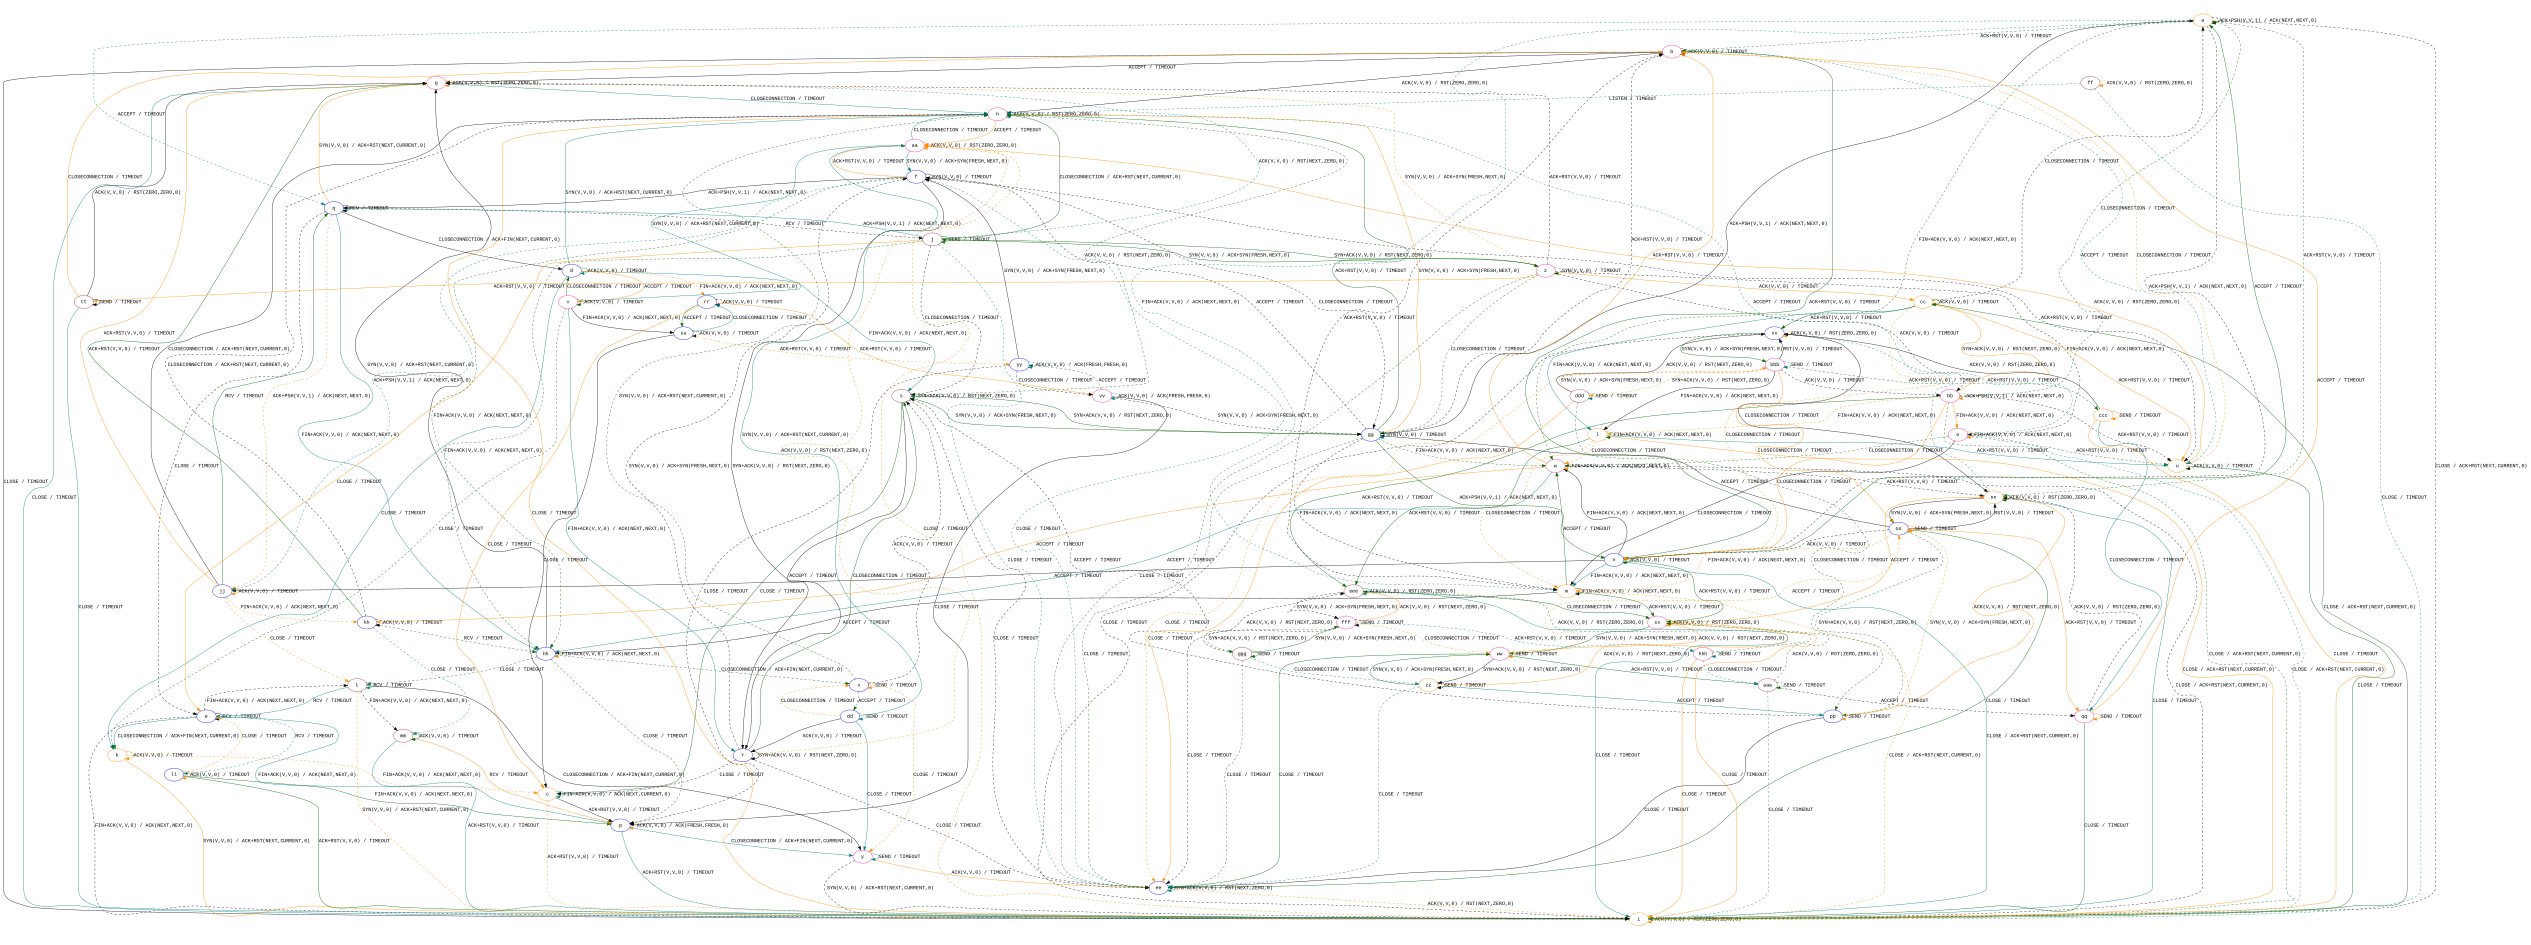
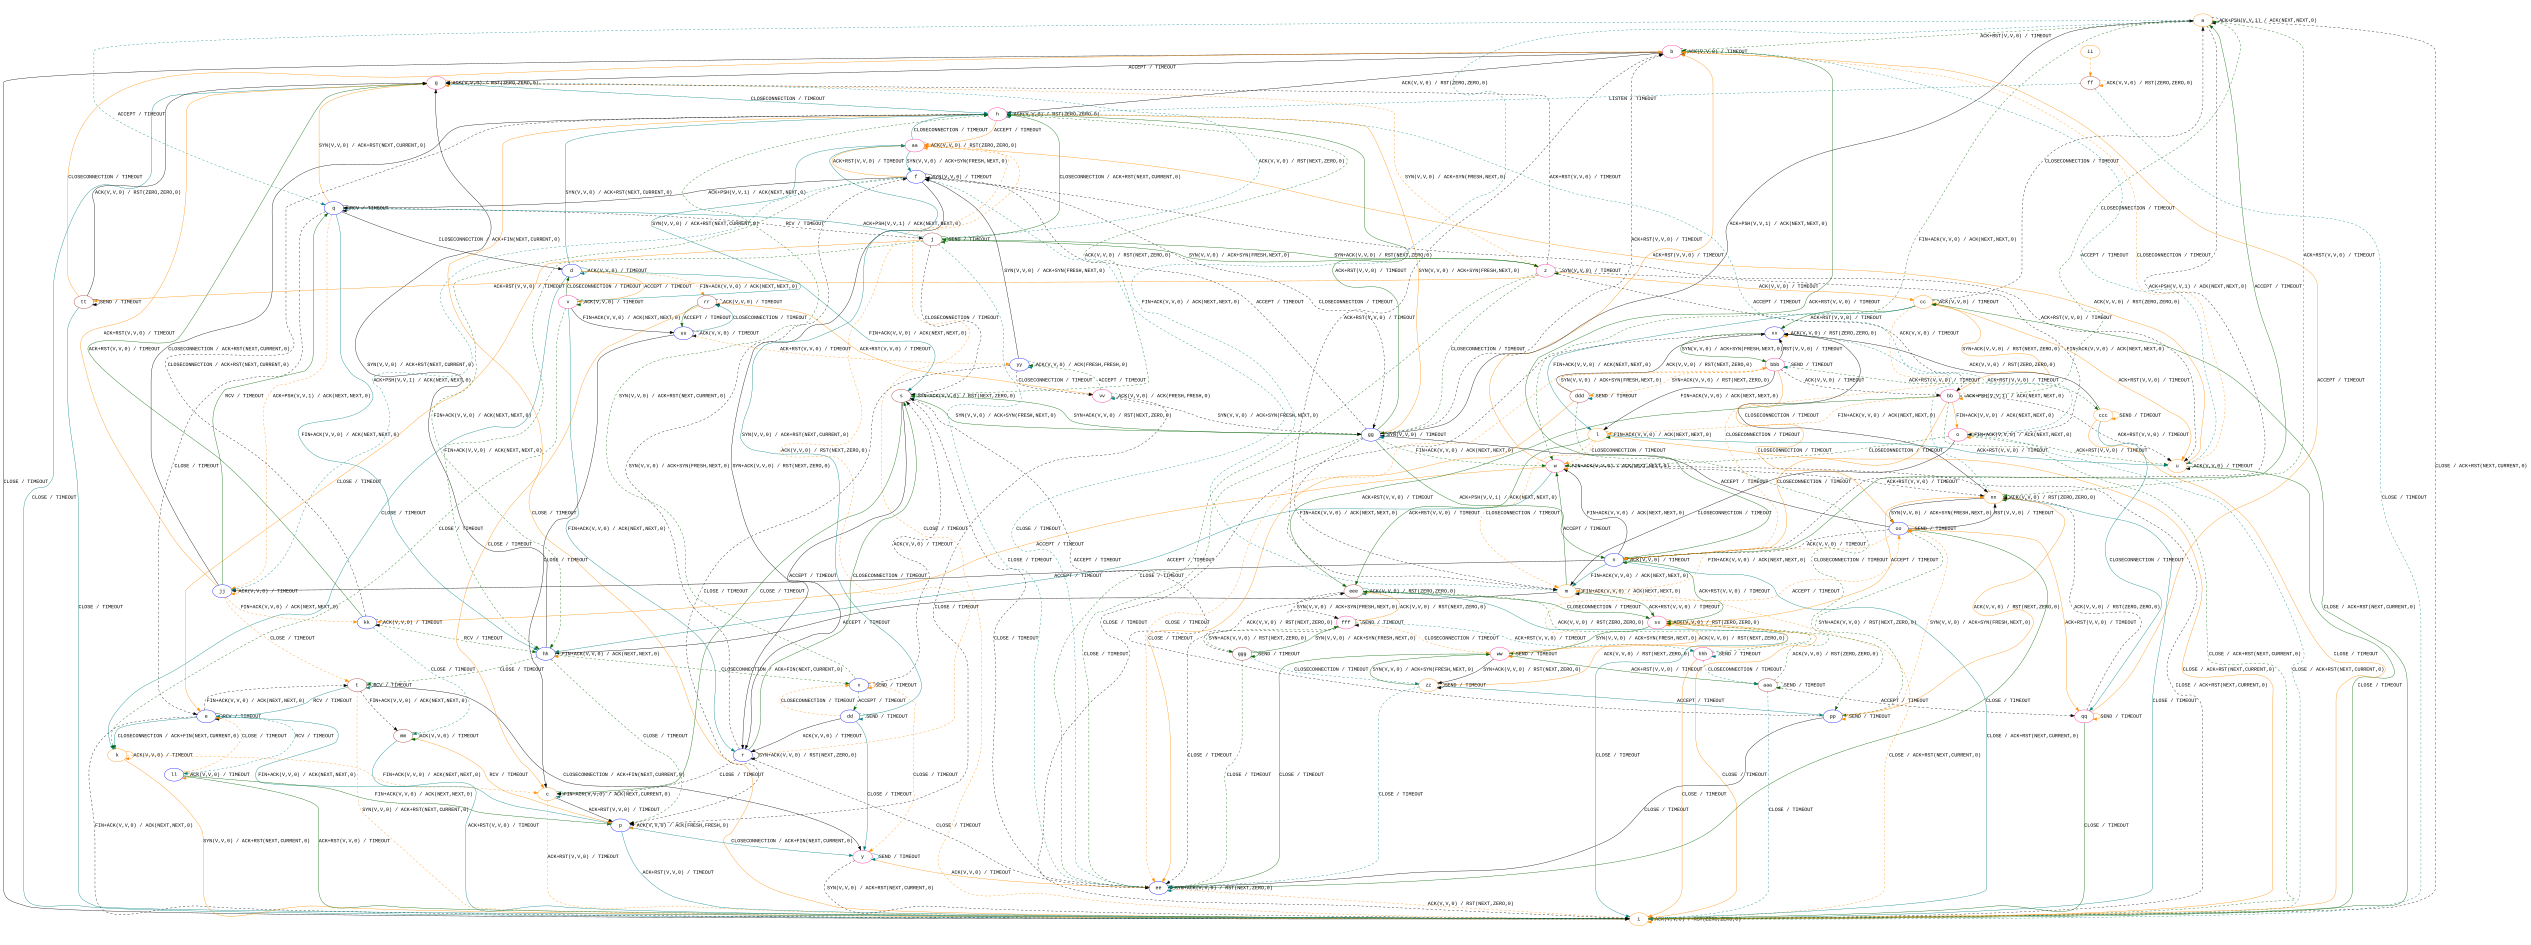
none -> (2090, 52)
(707, 302) -> (707, 302)
(967, 661) -> (967, 661)
